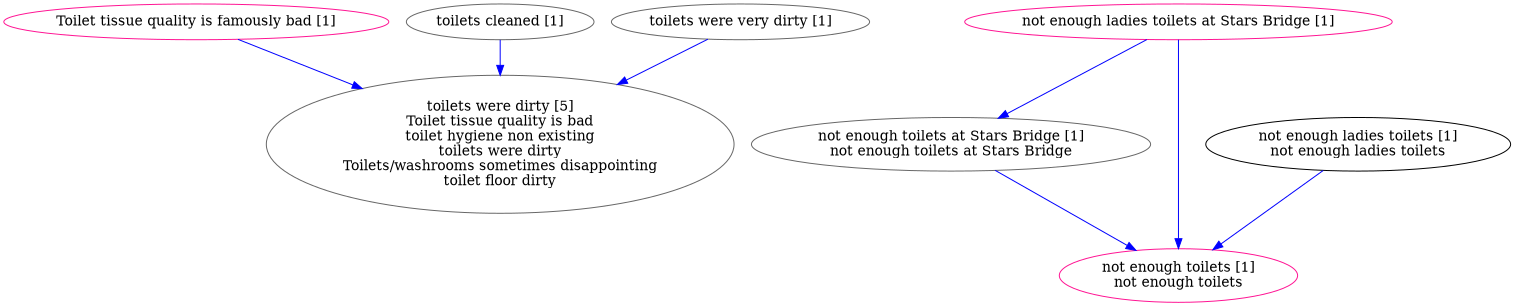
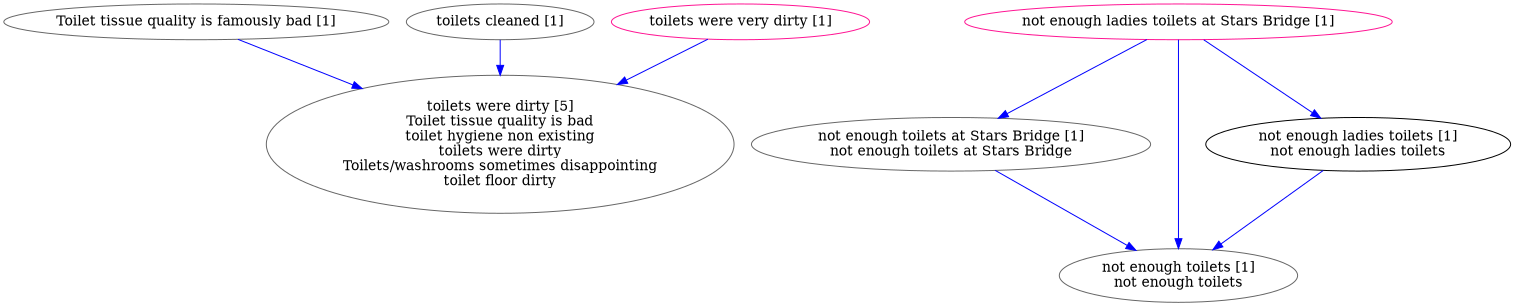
(196, 22) -> (196, 22)
(741, 22) -> (741, 22)
none -> (1258, 76)
(1178, 276) -> (1178, 276)
